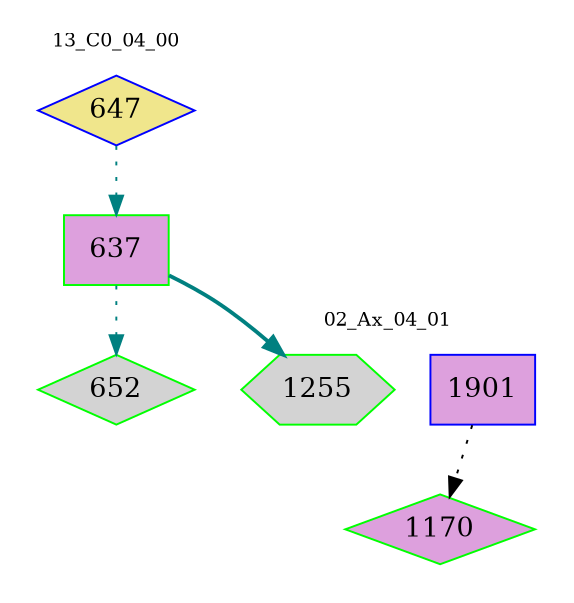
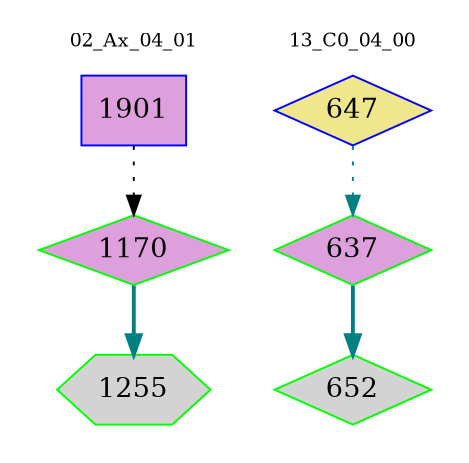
(116, 250) -> (353, 250)
(116, 310) -> (353, 310)
(238, 317) -> (134, 310)
